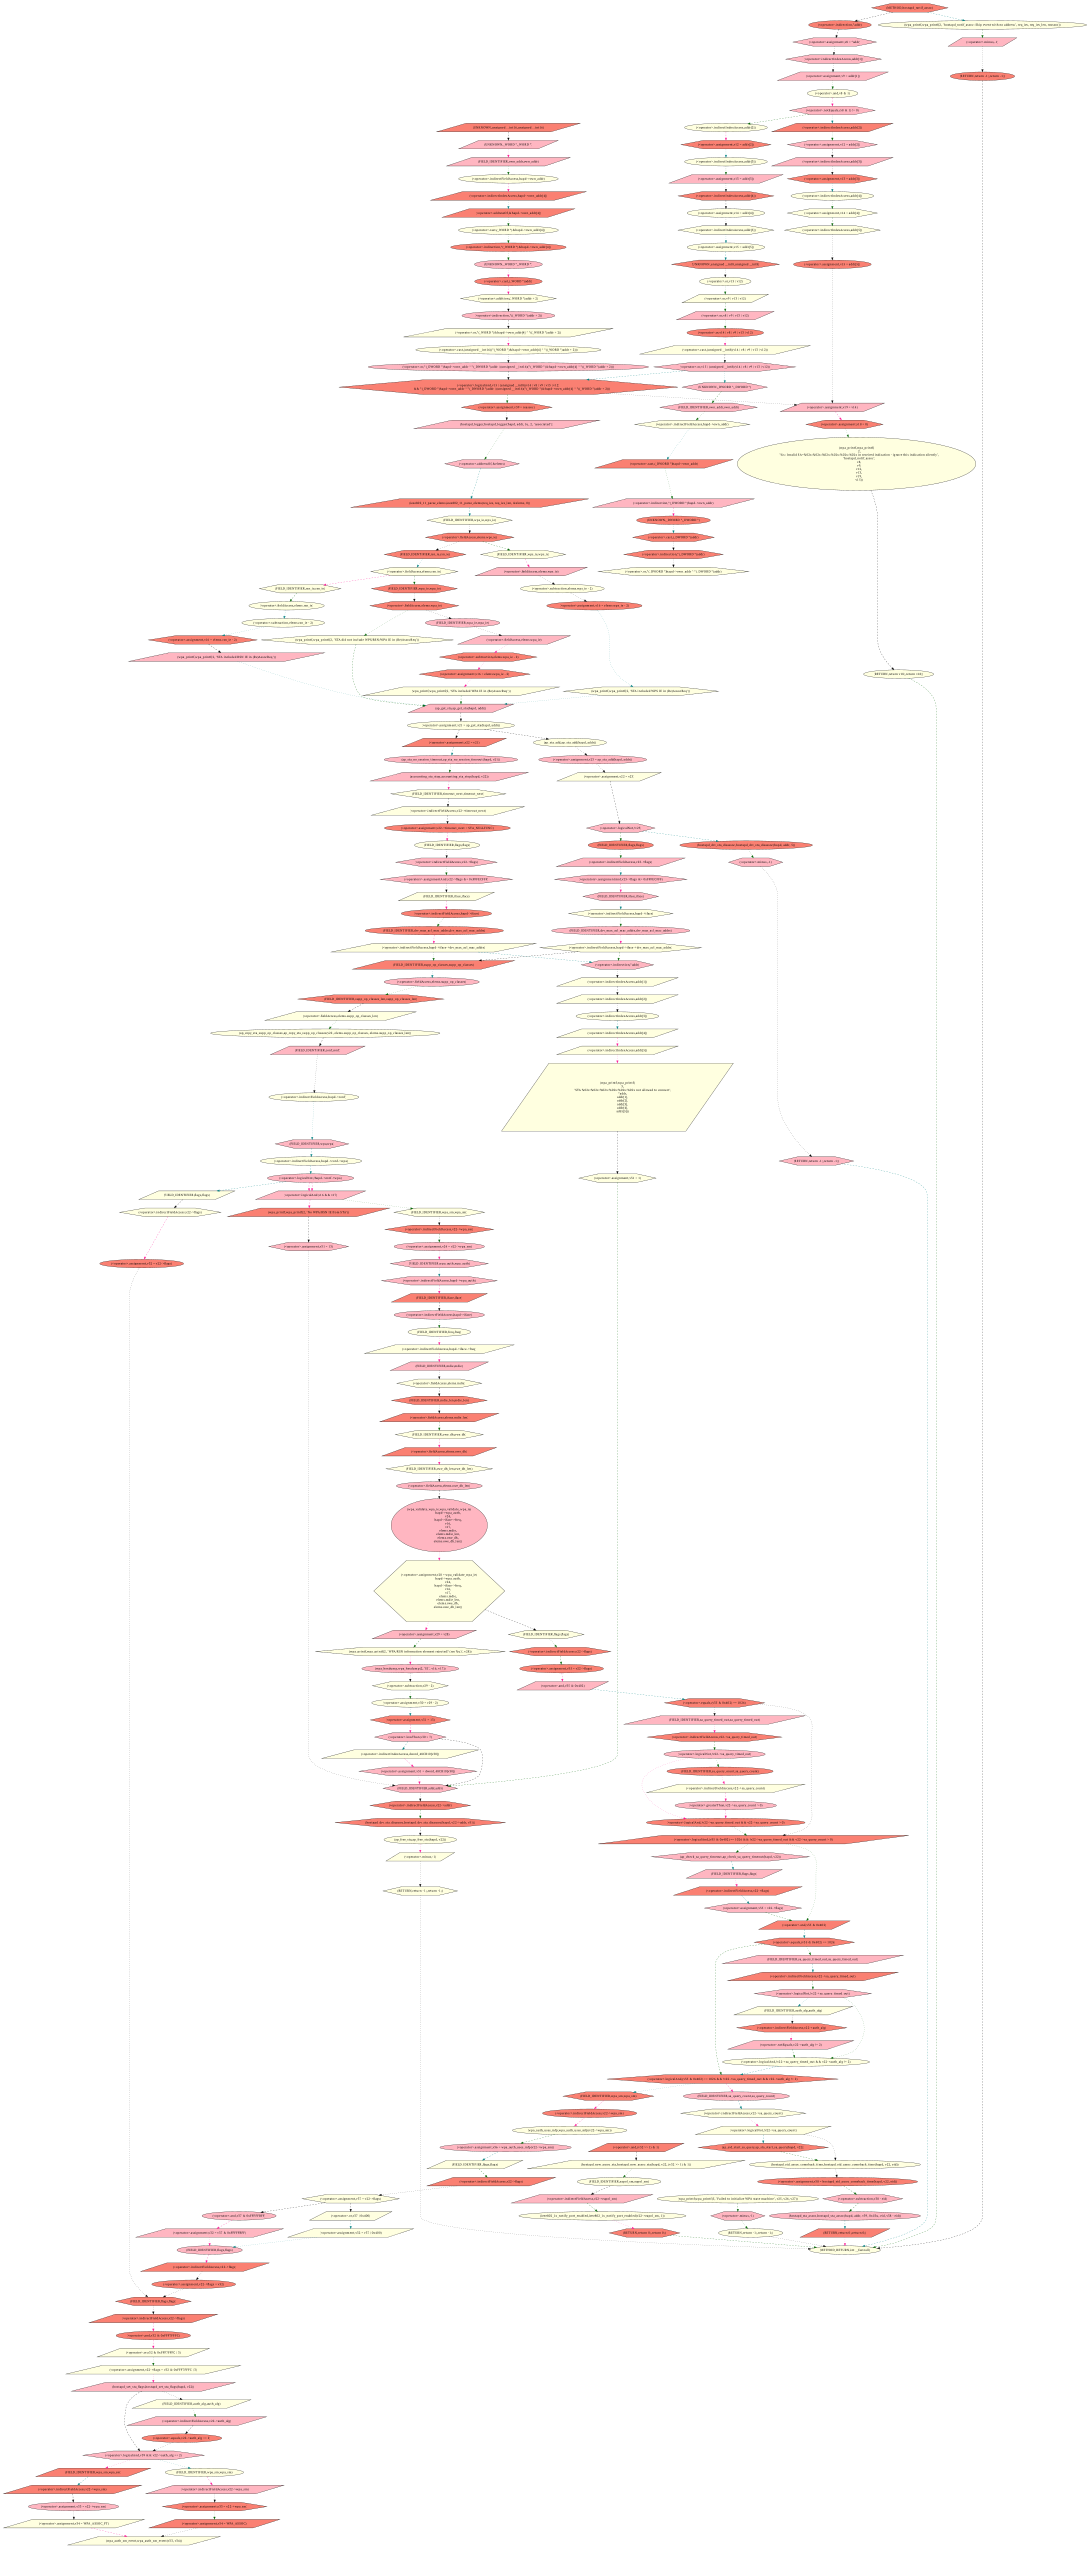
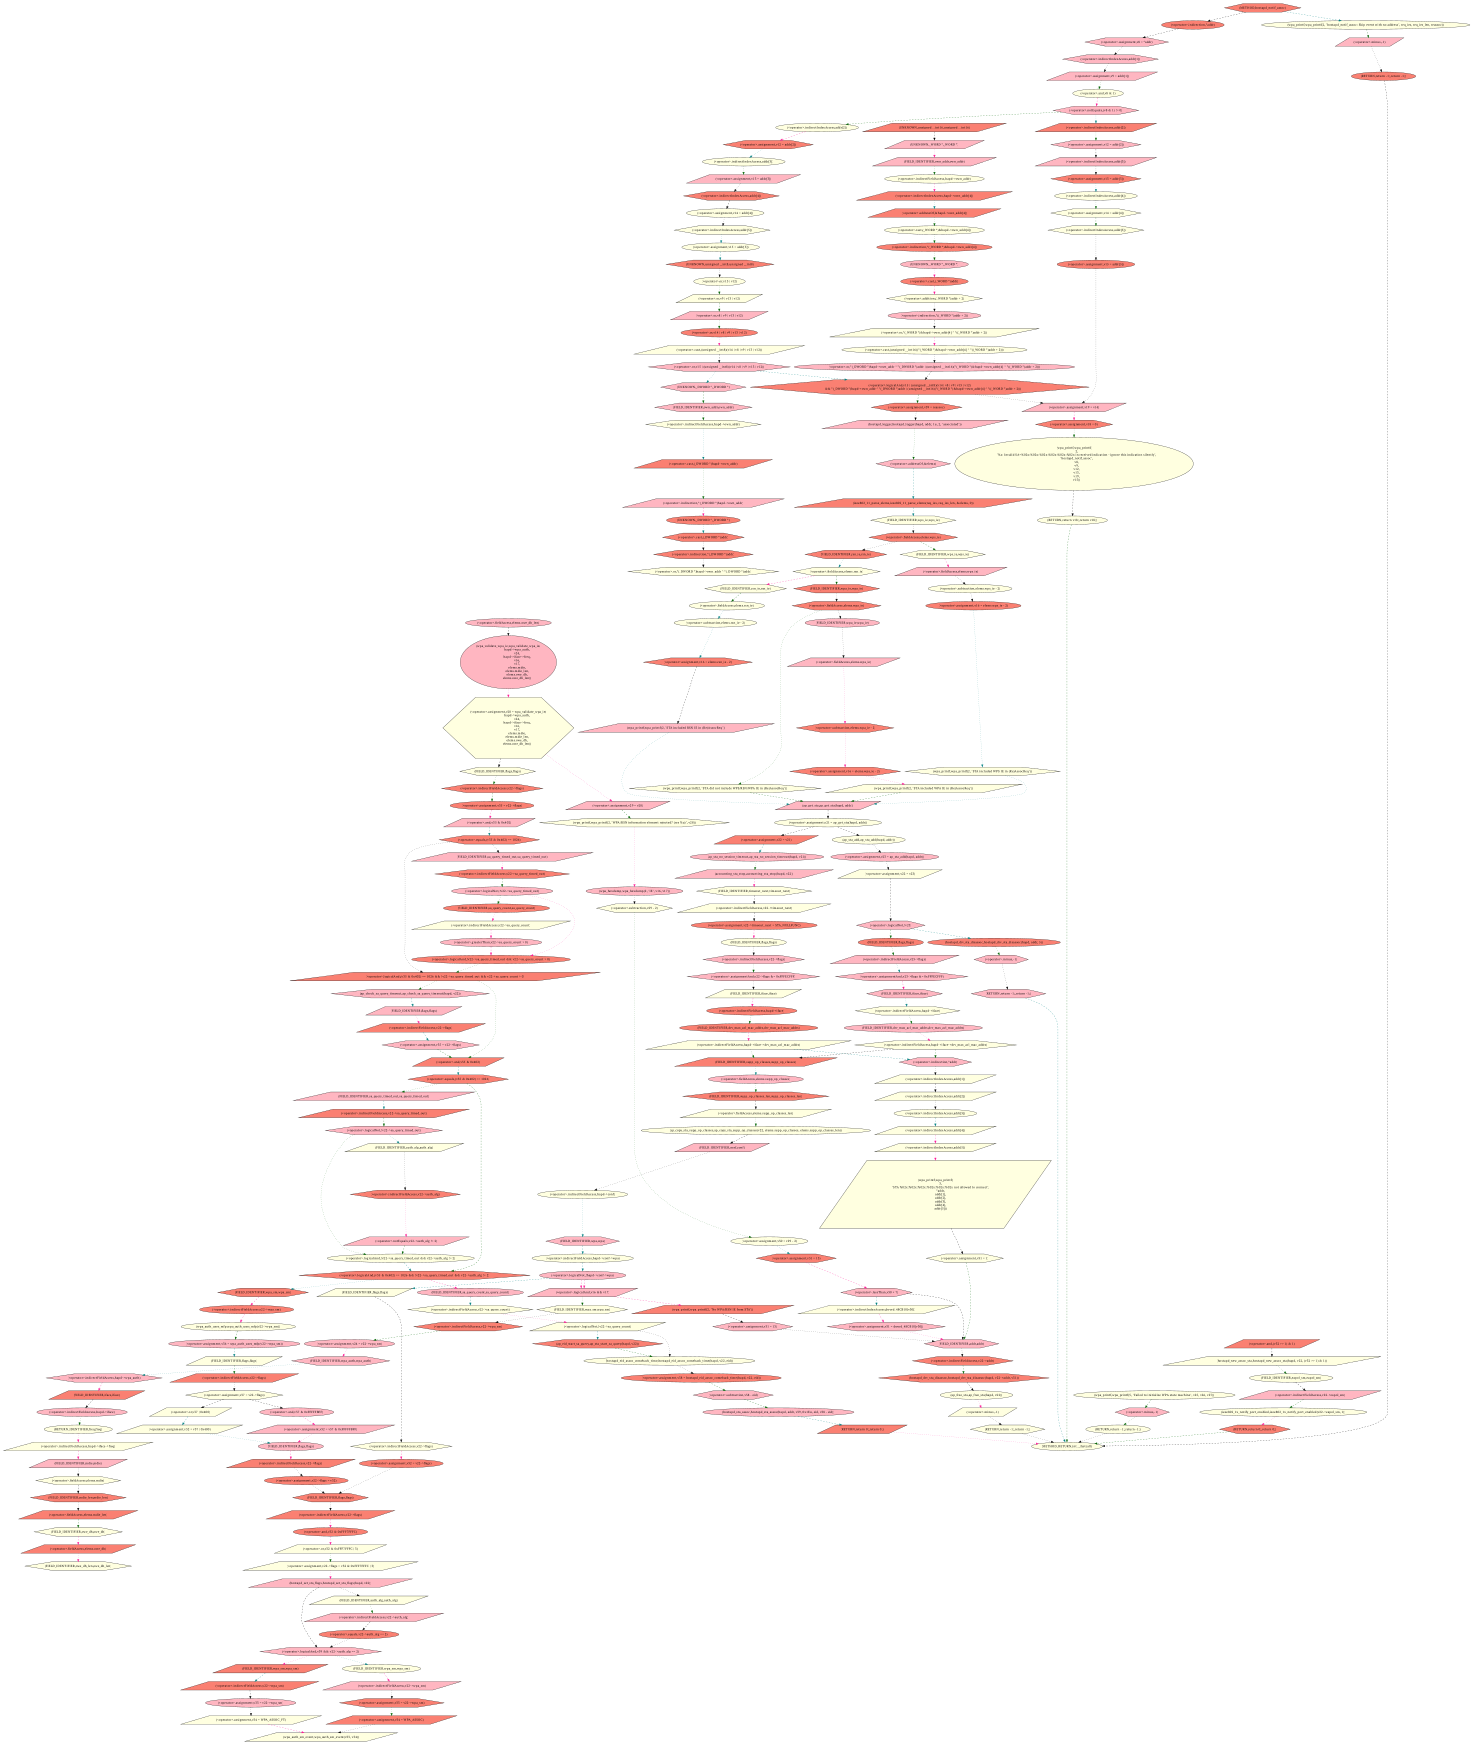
(439, 1332) -> (78, 1429)
(439, 1476) -> none
